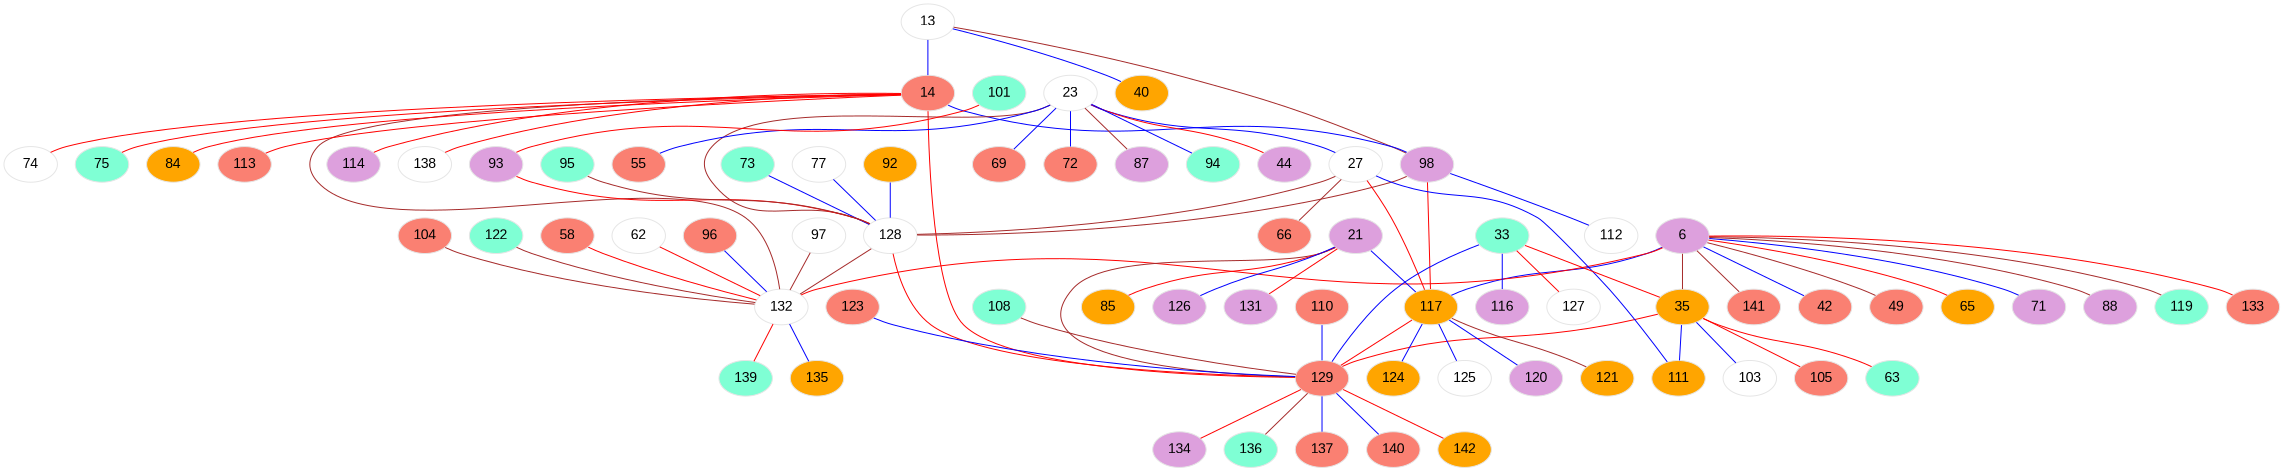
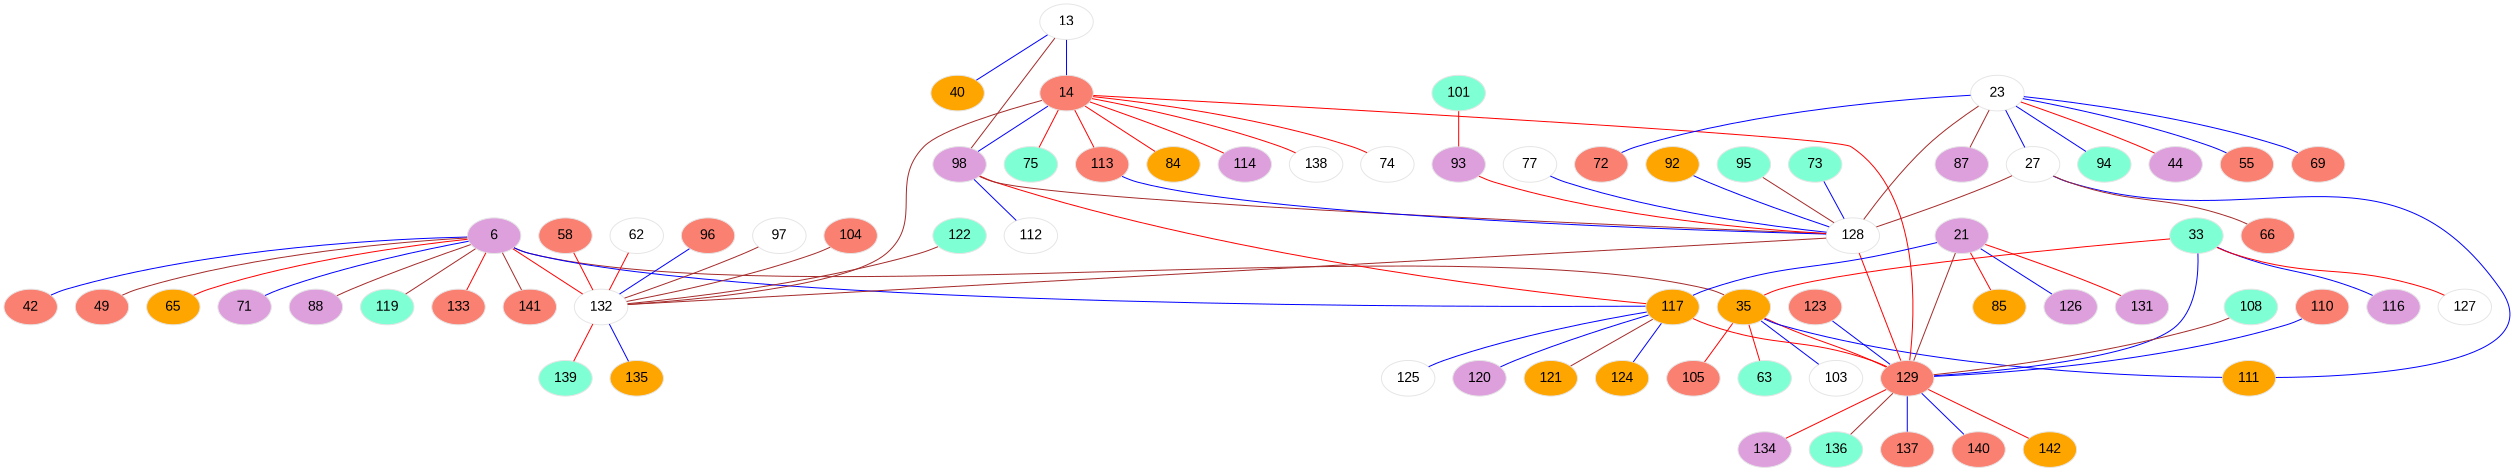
none -> (1473, 219)
(1399, 233) -> none
